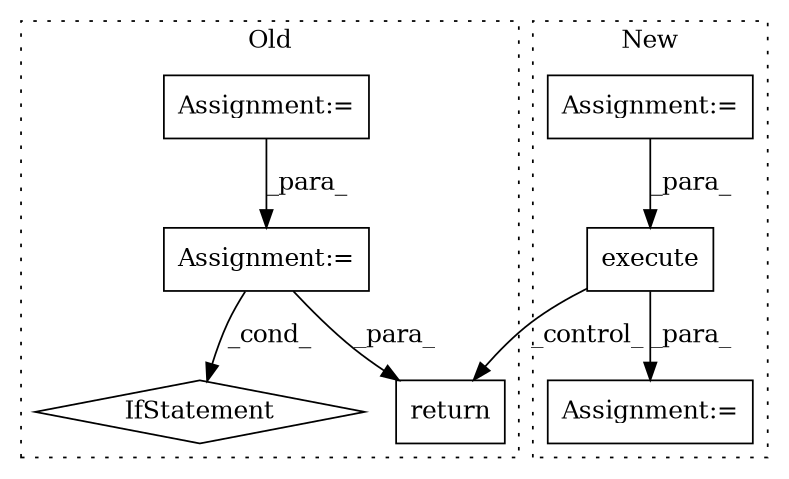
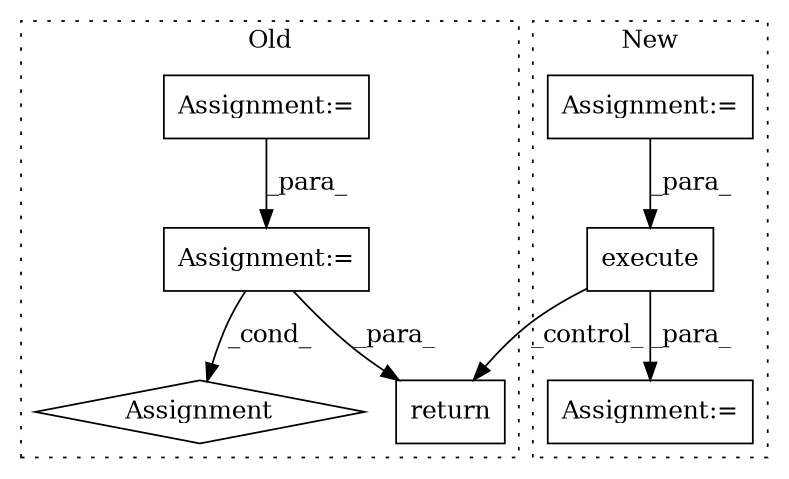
(200, 412) -> (200, 412)
